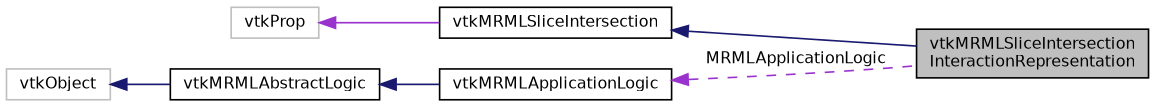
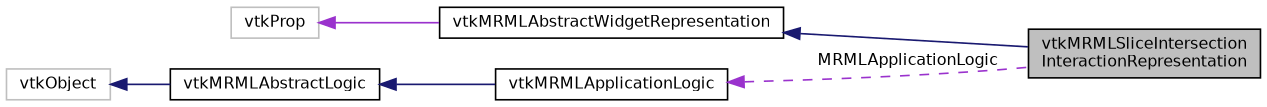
(556, 23) -> (612, 23)
